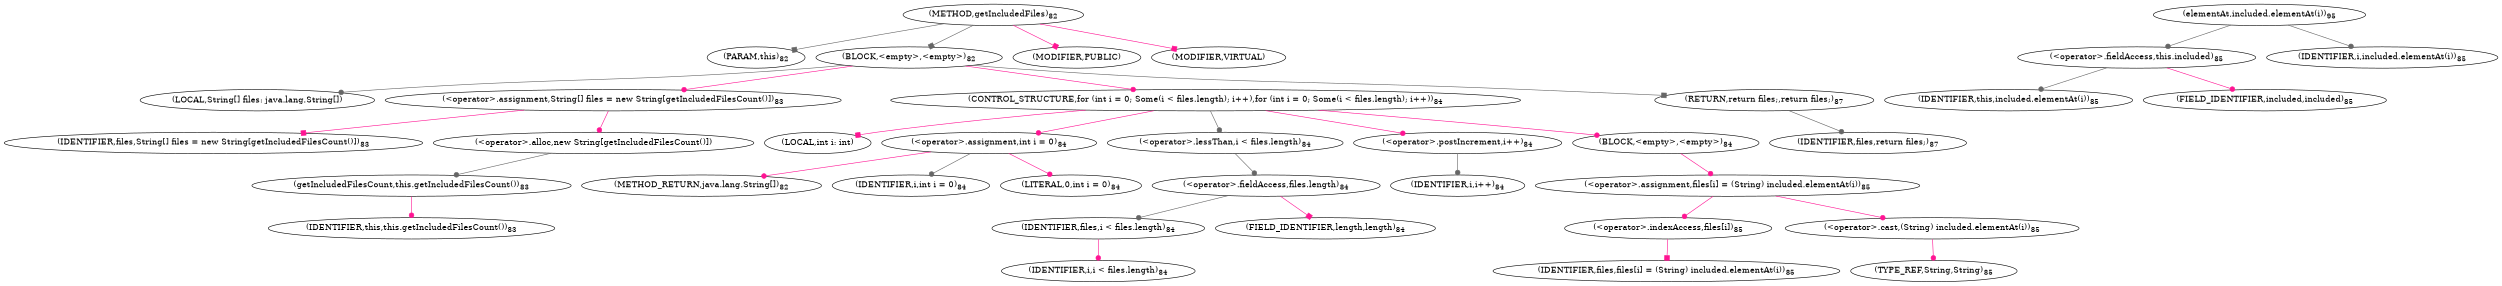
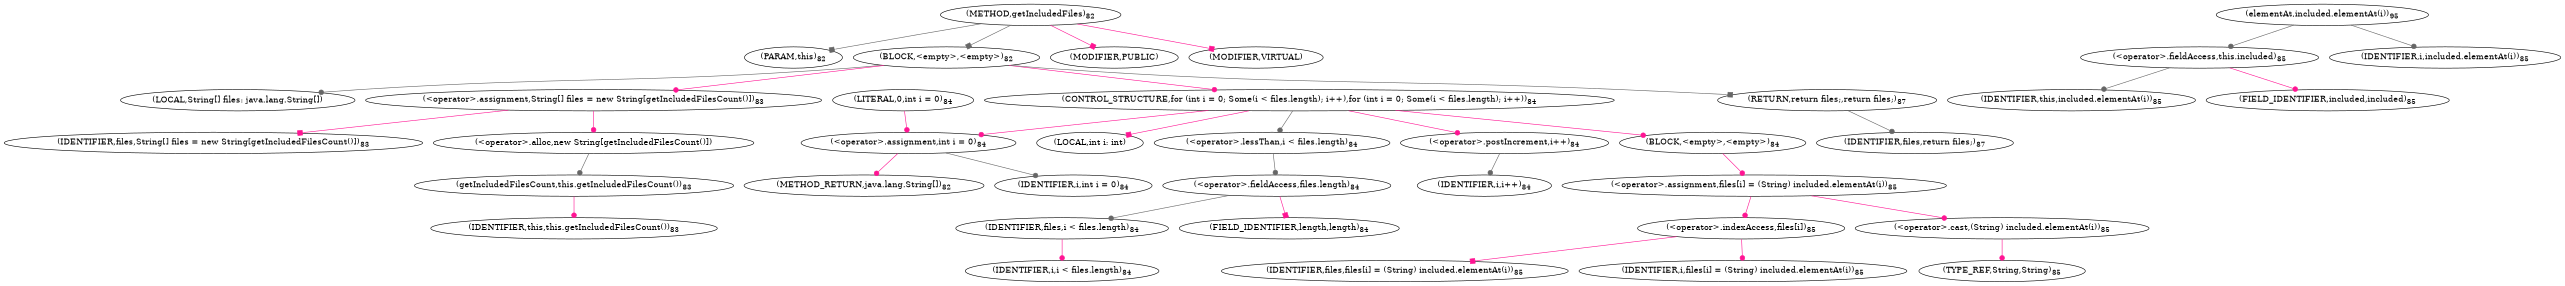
(1028, 163) -> (906, 119)
none -> (1743, 271)
